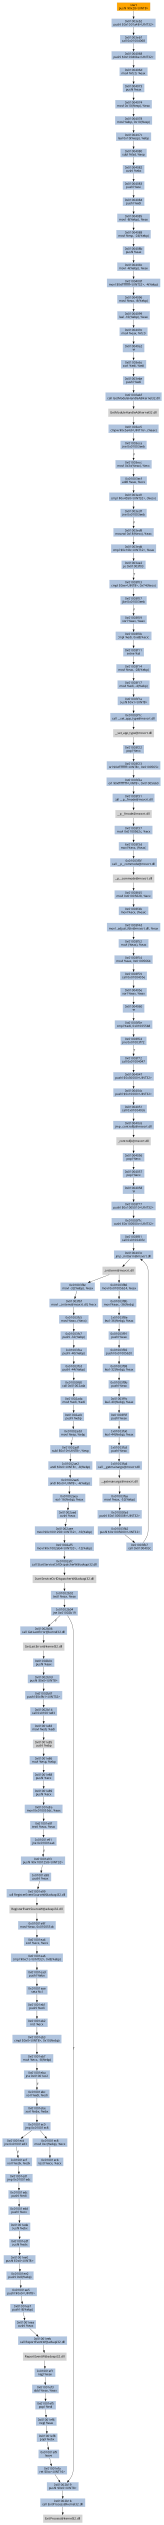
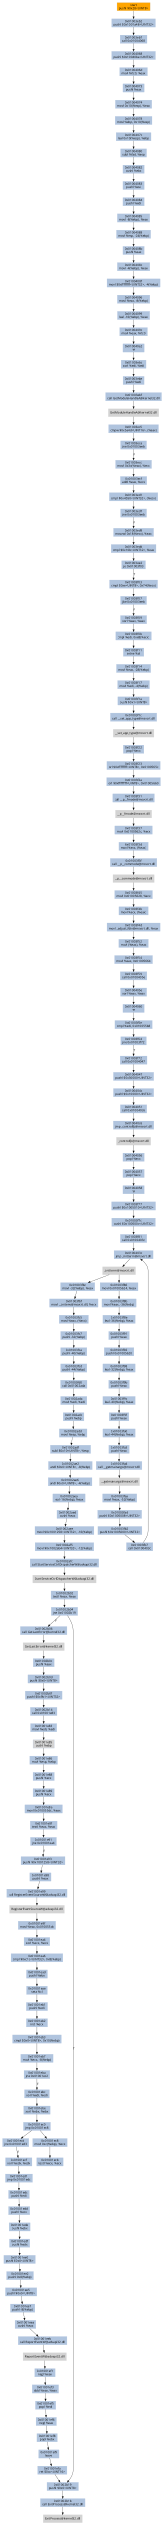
none -> (134, 918)
